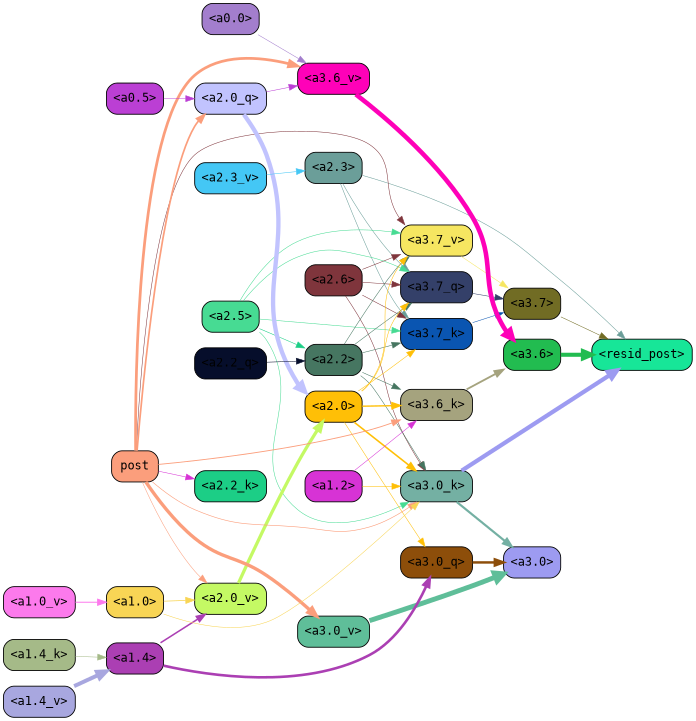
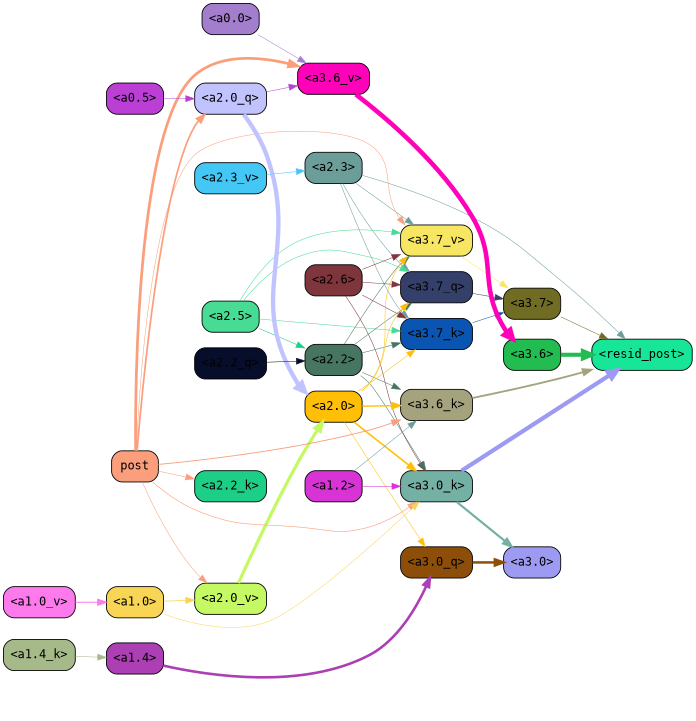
(191, 161) -> (191, 161)
none -> (381, 202)
(481, 382) -> (528, 386)
(379, 451) -> (379, 451)
(172, 474) -> (172, 474)
(276, 476) -> none
(377, 486) -> (377, 486)
(179, 631) -> none
(334, 632) -> none
(39, 702) -> none
